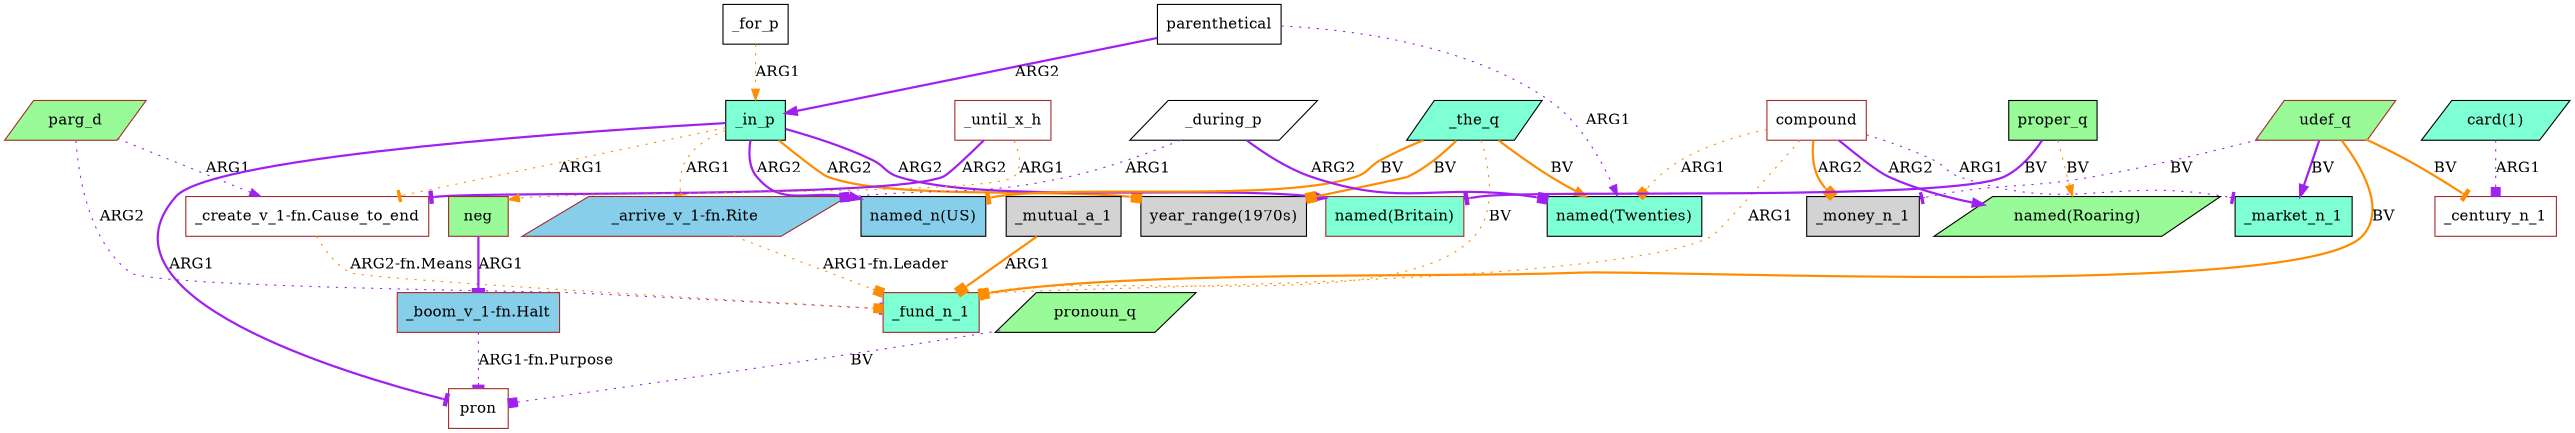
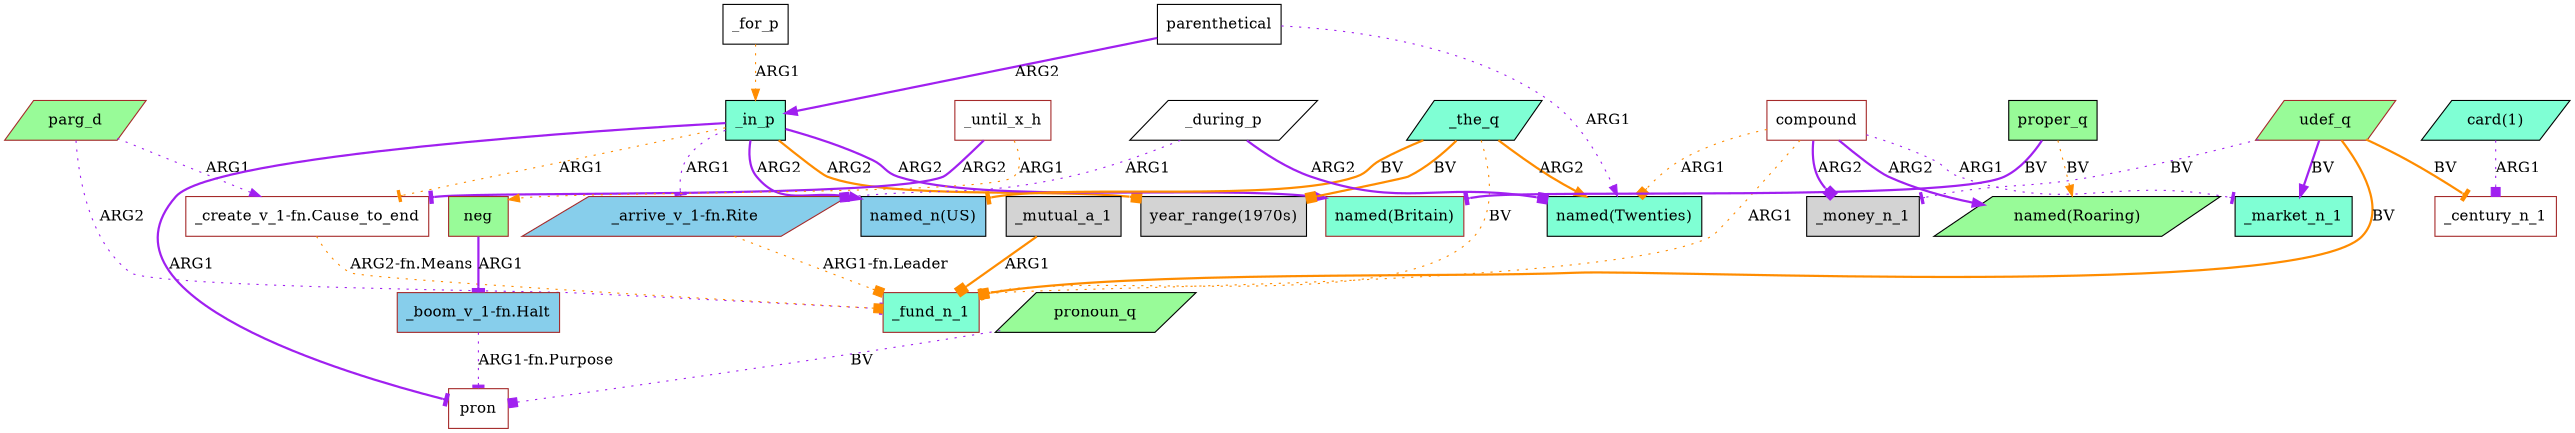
(692, 153) -> (692, 153)
(1814, 166) -> (1814, 166)
(1562, 168) -> (1562, 168)
